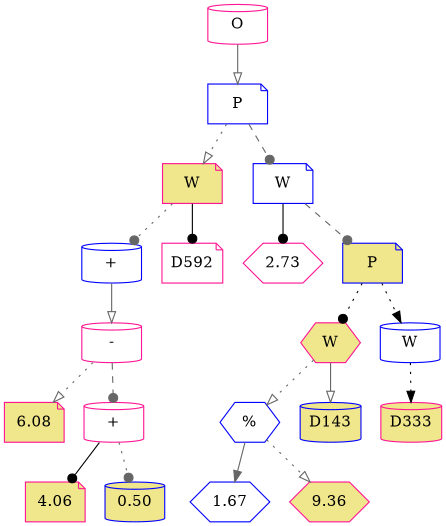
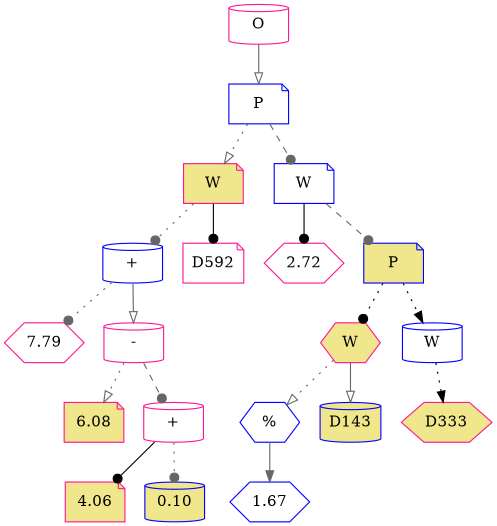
(283, 263) -> (304, 263)
none -> (44, 343)
(411, 422) -> (447, 422)
(135, 502) -> (175, 502)
(329, 502) -> none
